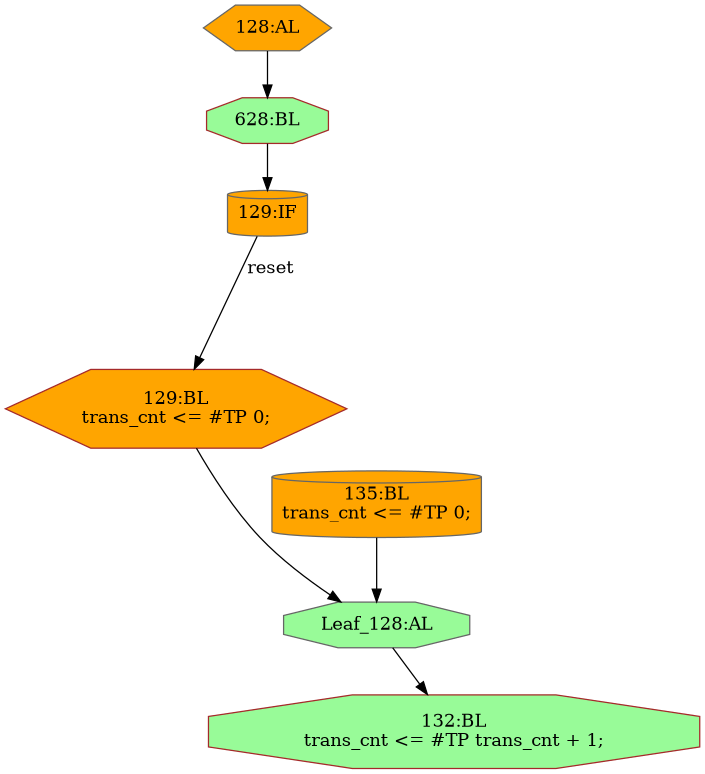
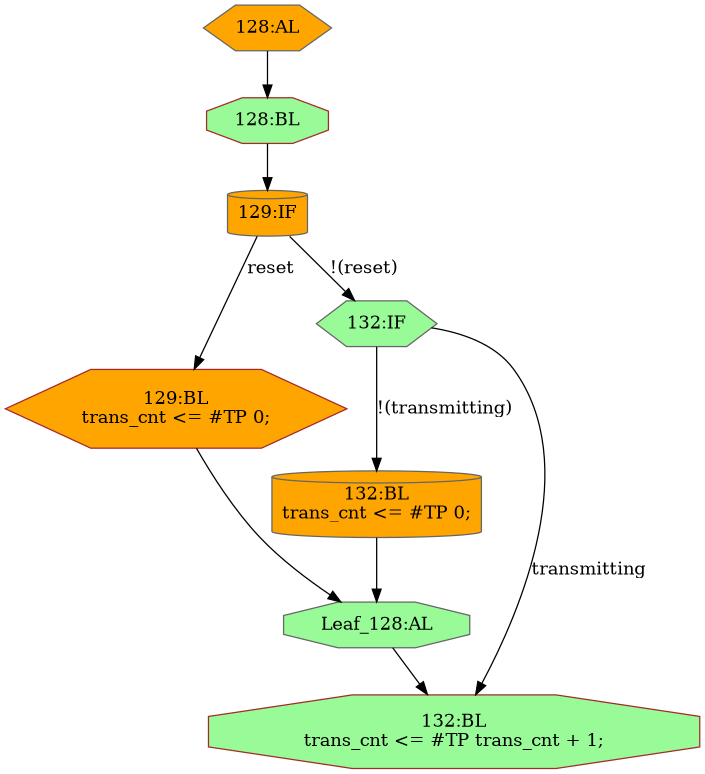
(267, 121) -> (267, 121)
none -> (377, 324)
(377, 504) -> (377, 504)
